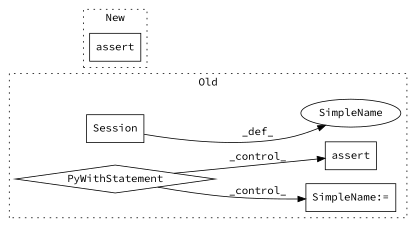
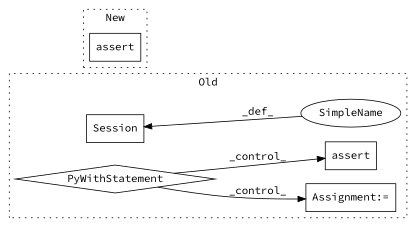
(232, 142) -> (227, 121)
(351, 198) -> (351, 198)
